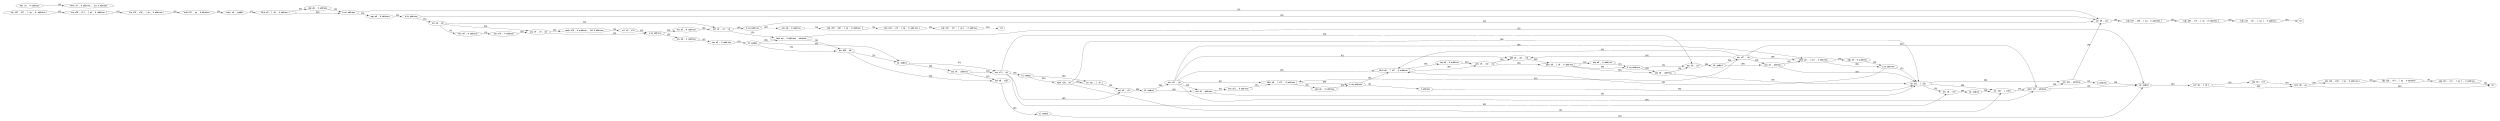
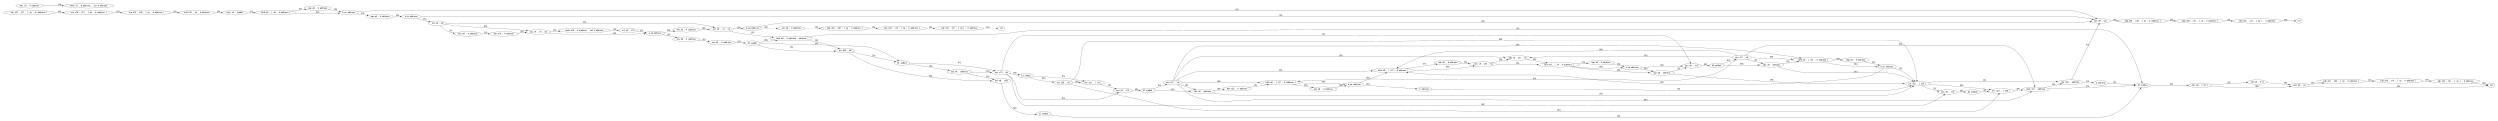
(1064, 83) -> (1063, 83)
